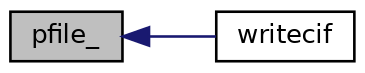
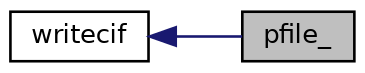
(183, 36) -> (209, 36)
